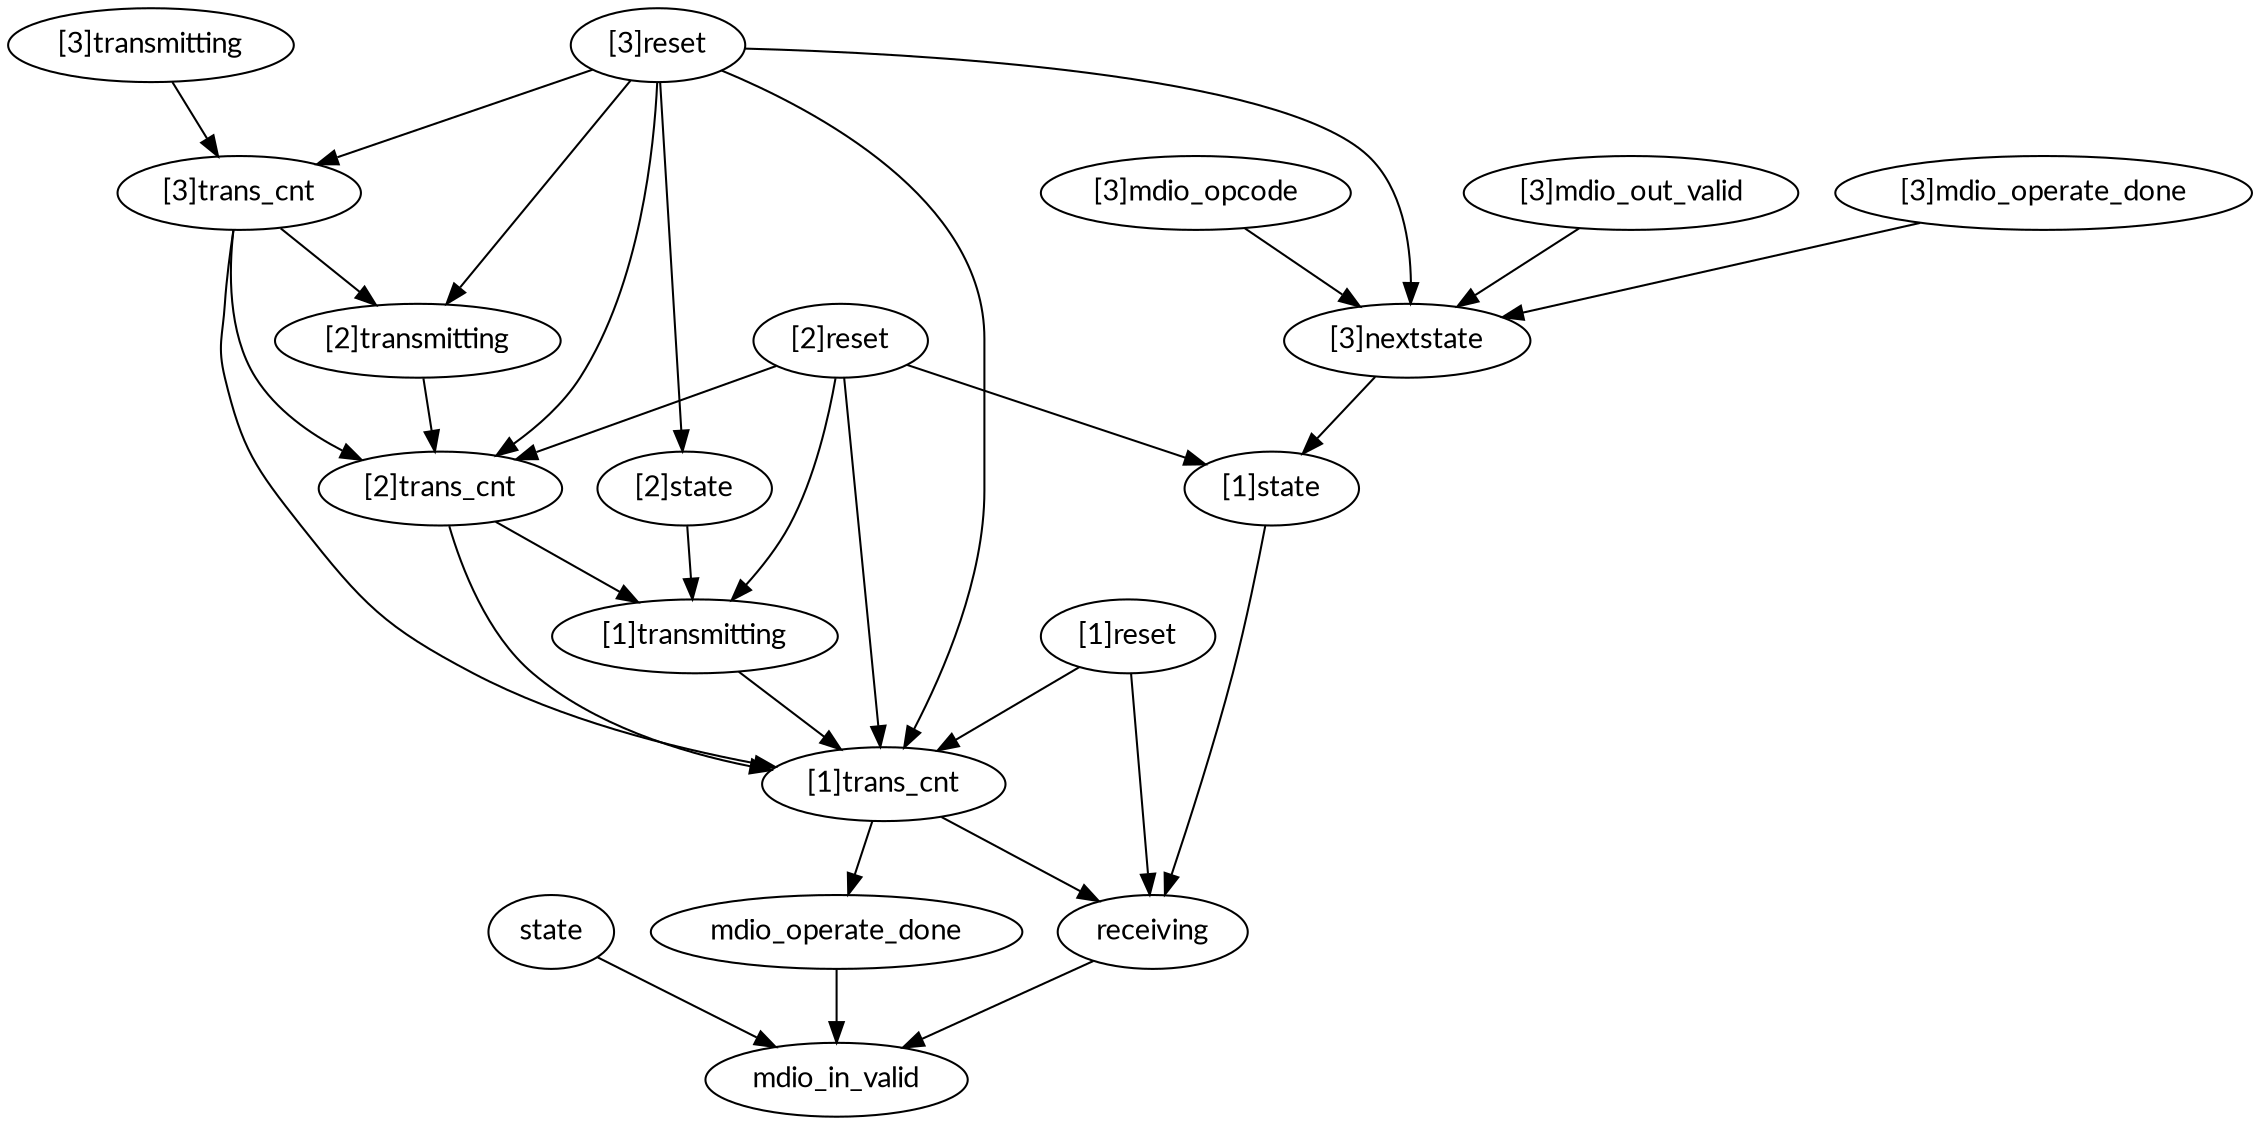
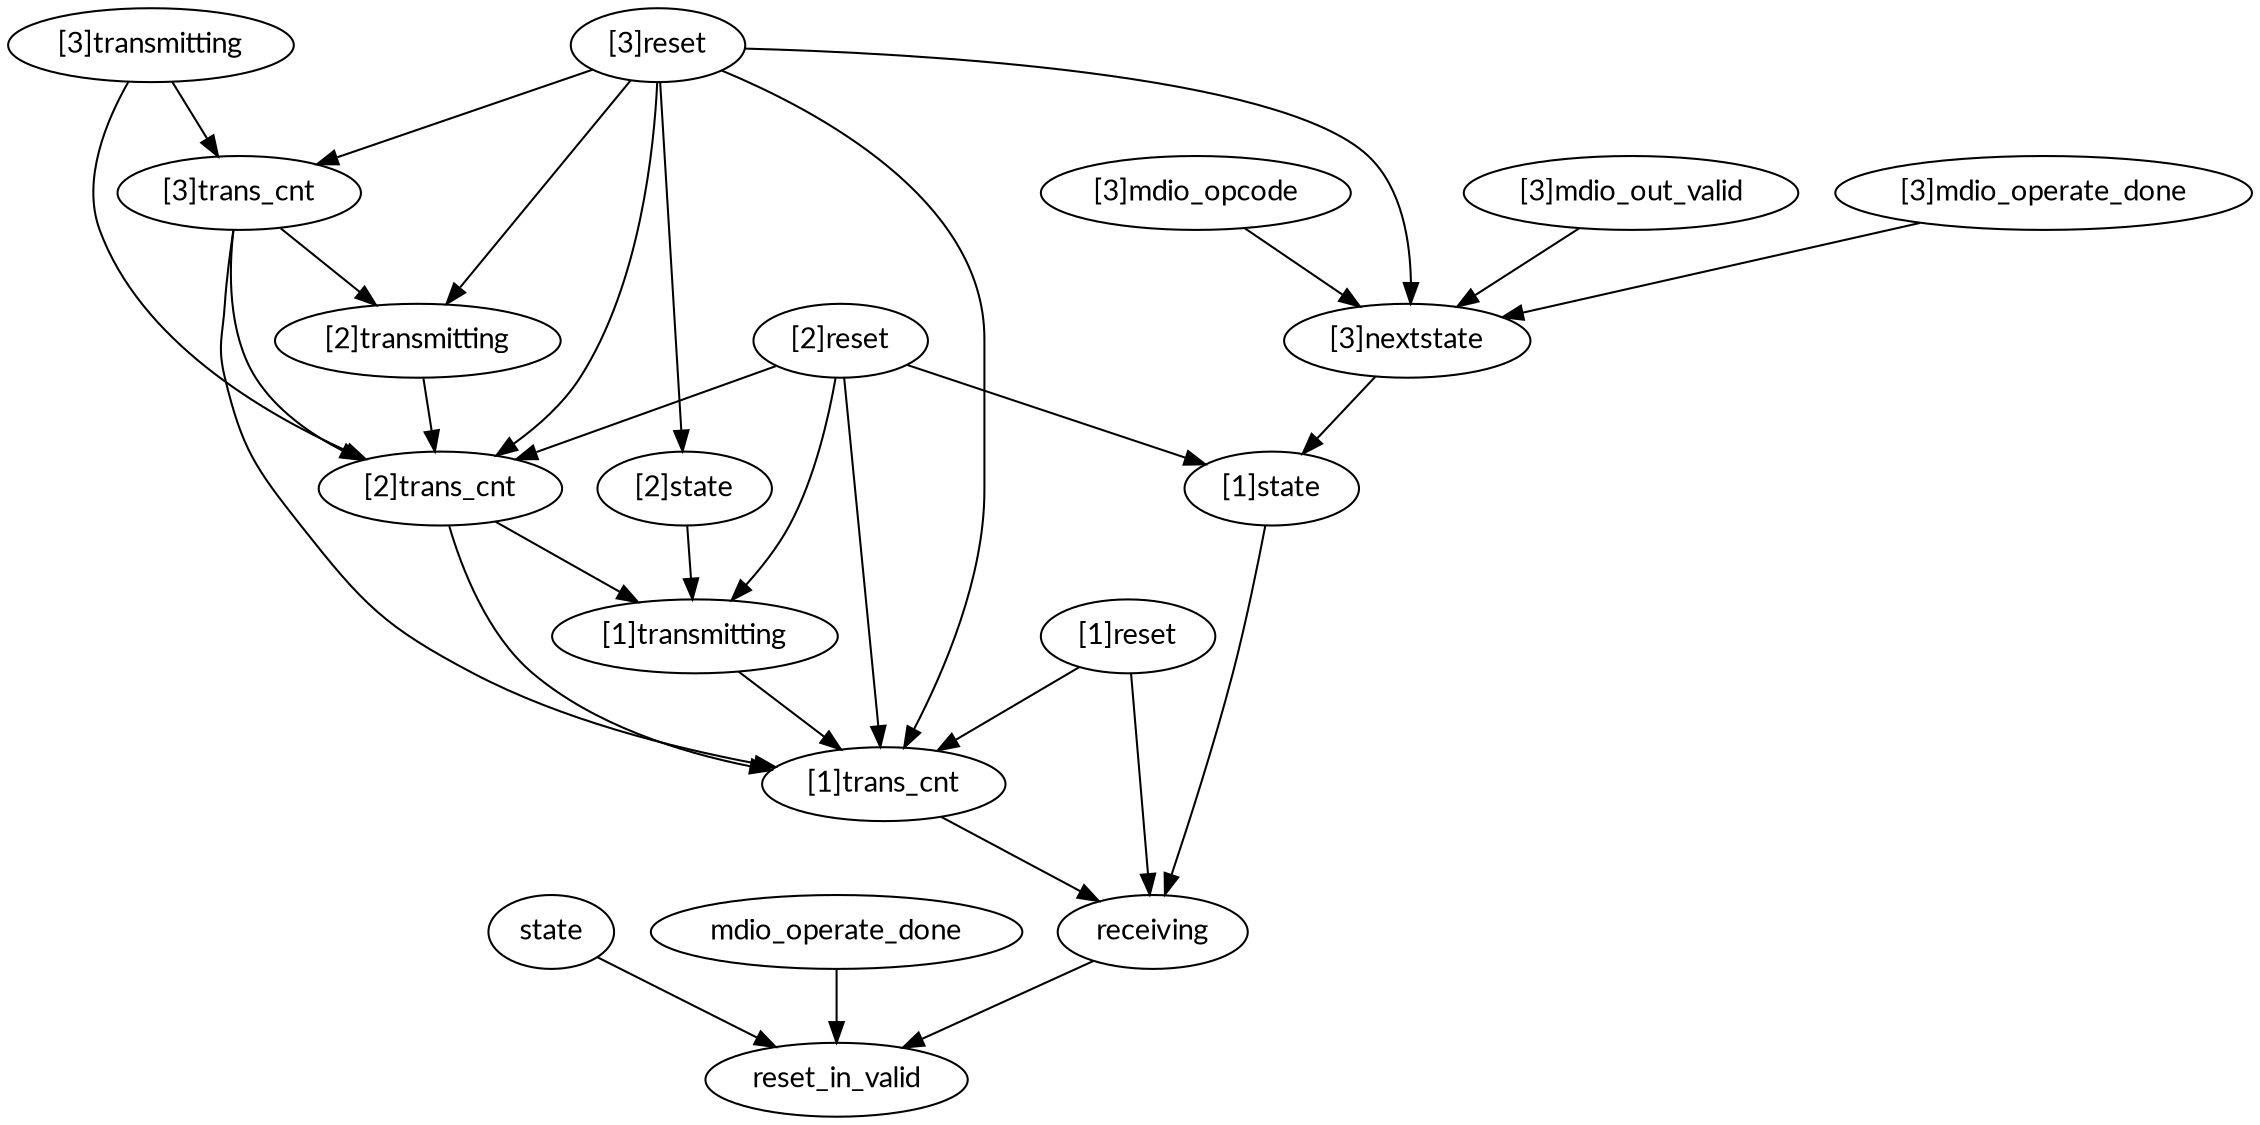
none -> (146, 309)
(864, 848) -> none
(837, 1080) -> (837, 1080)
